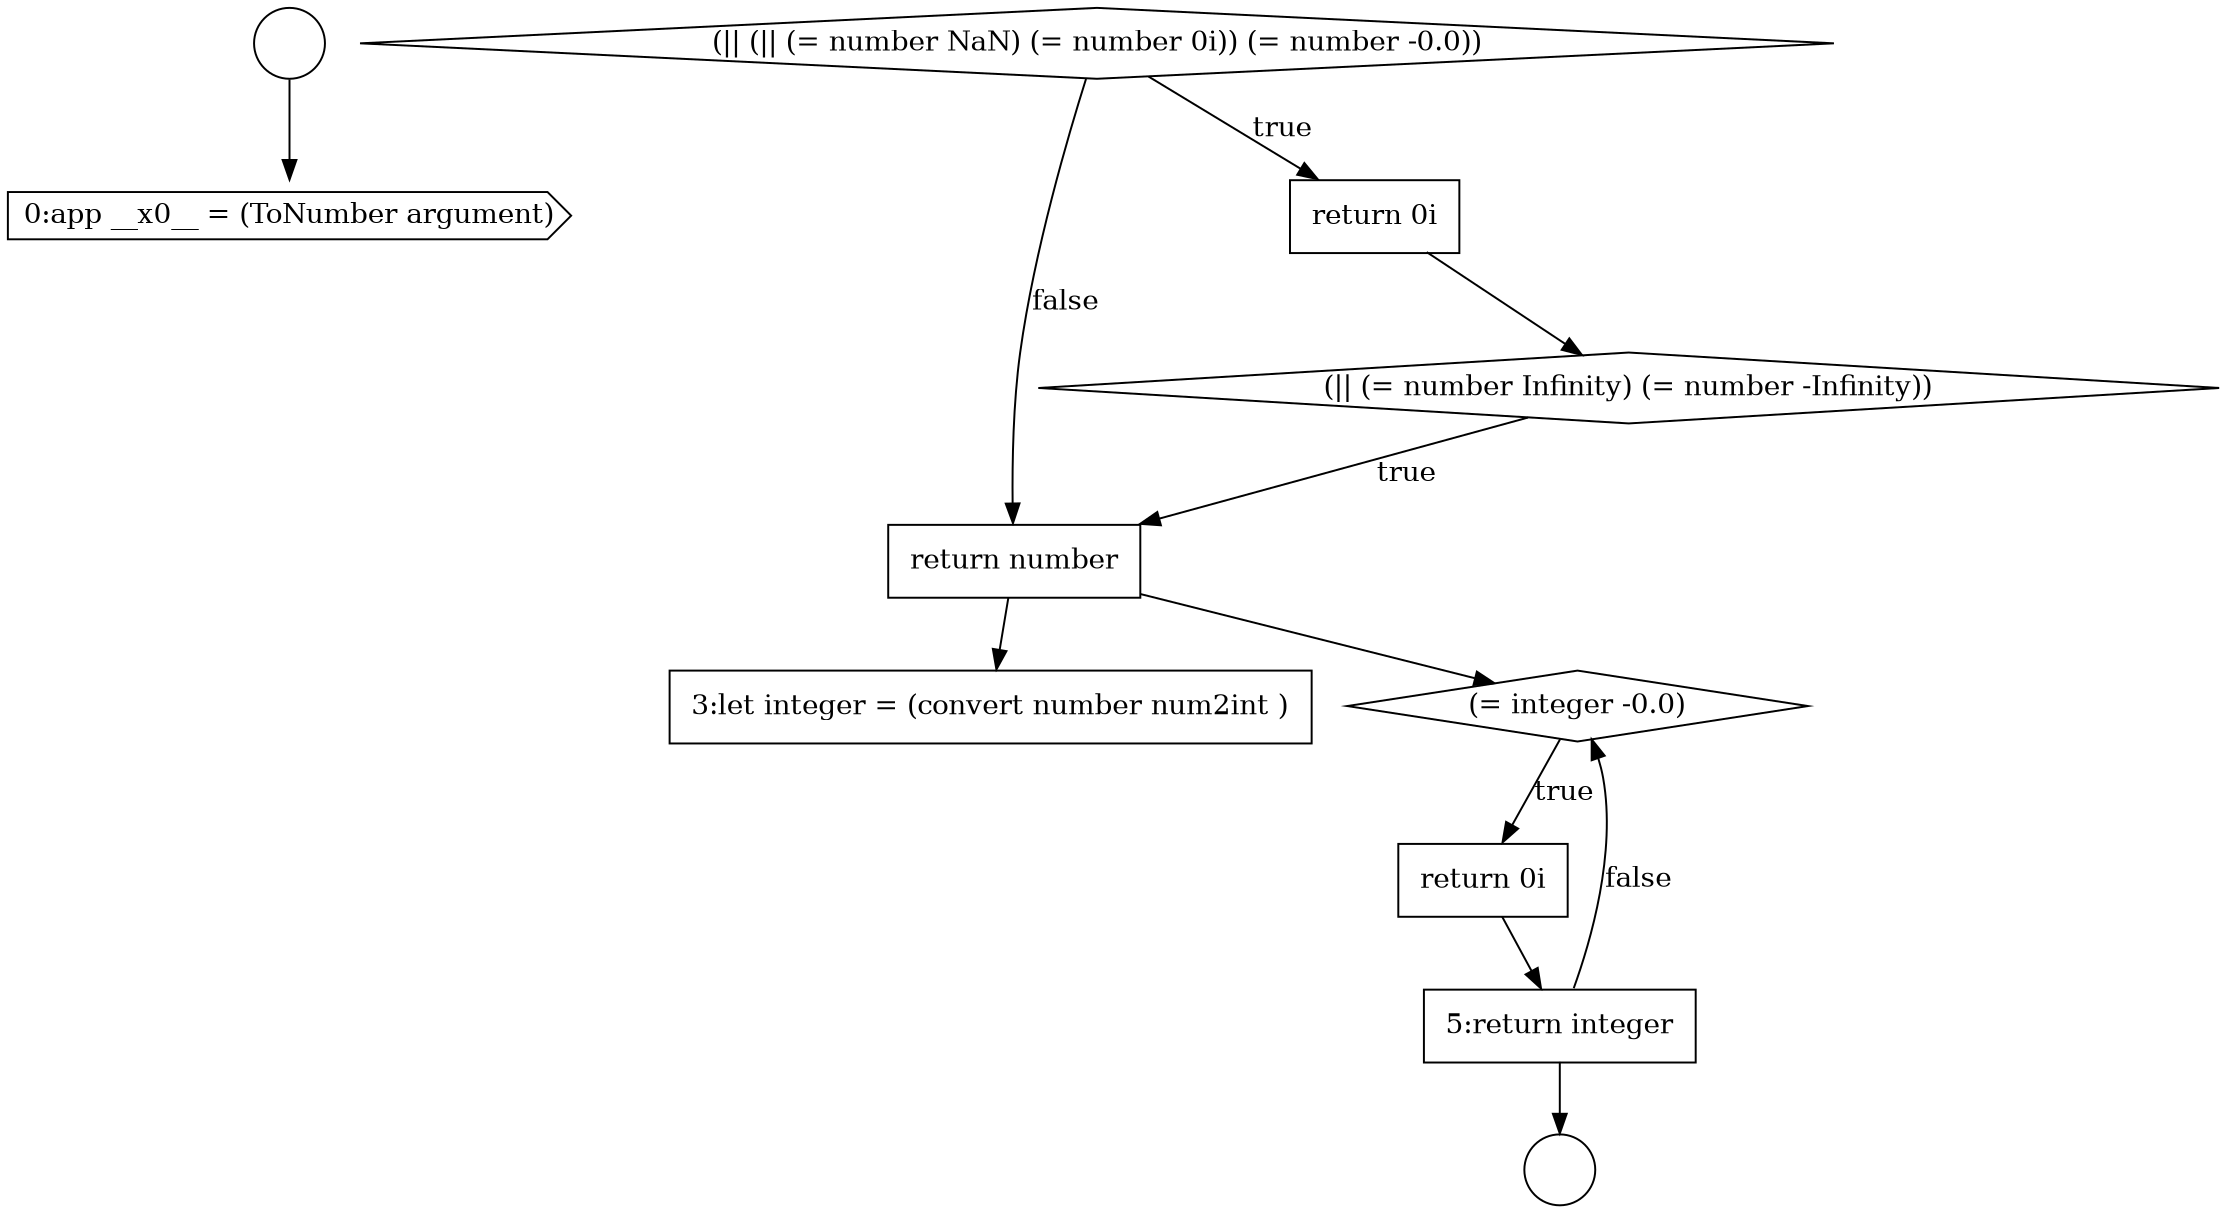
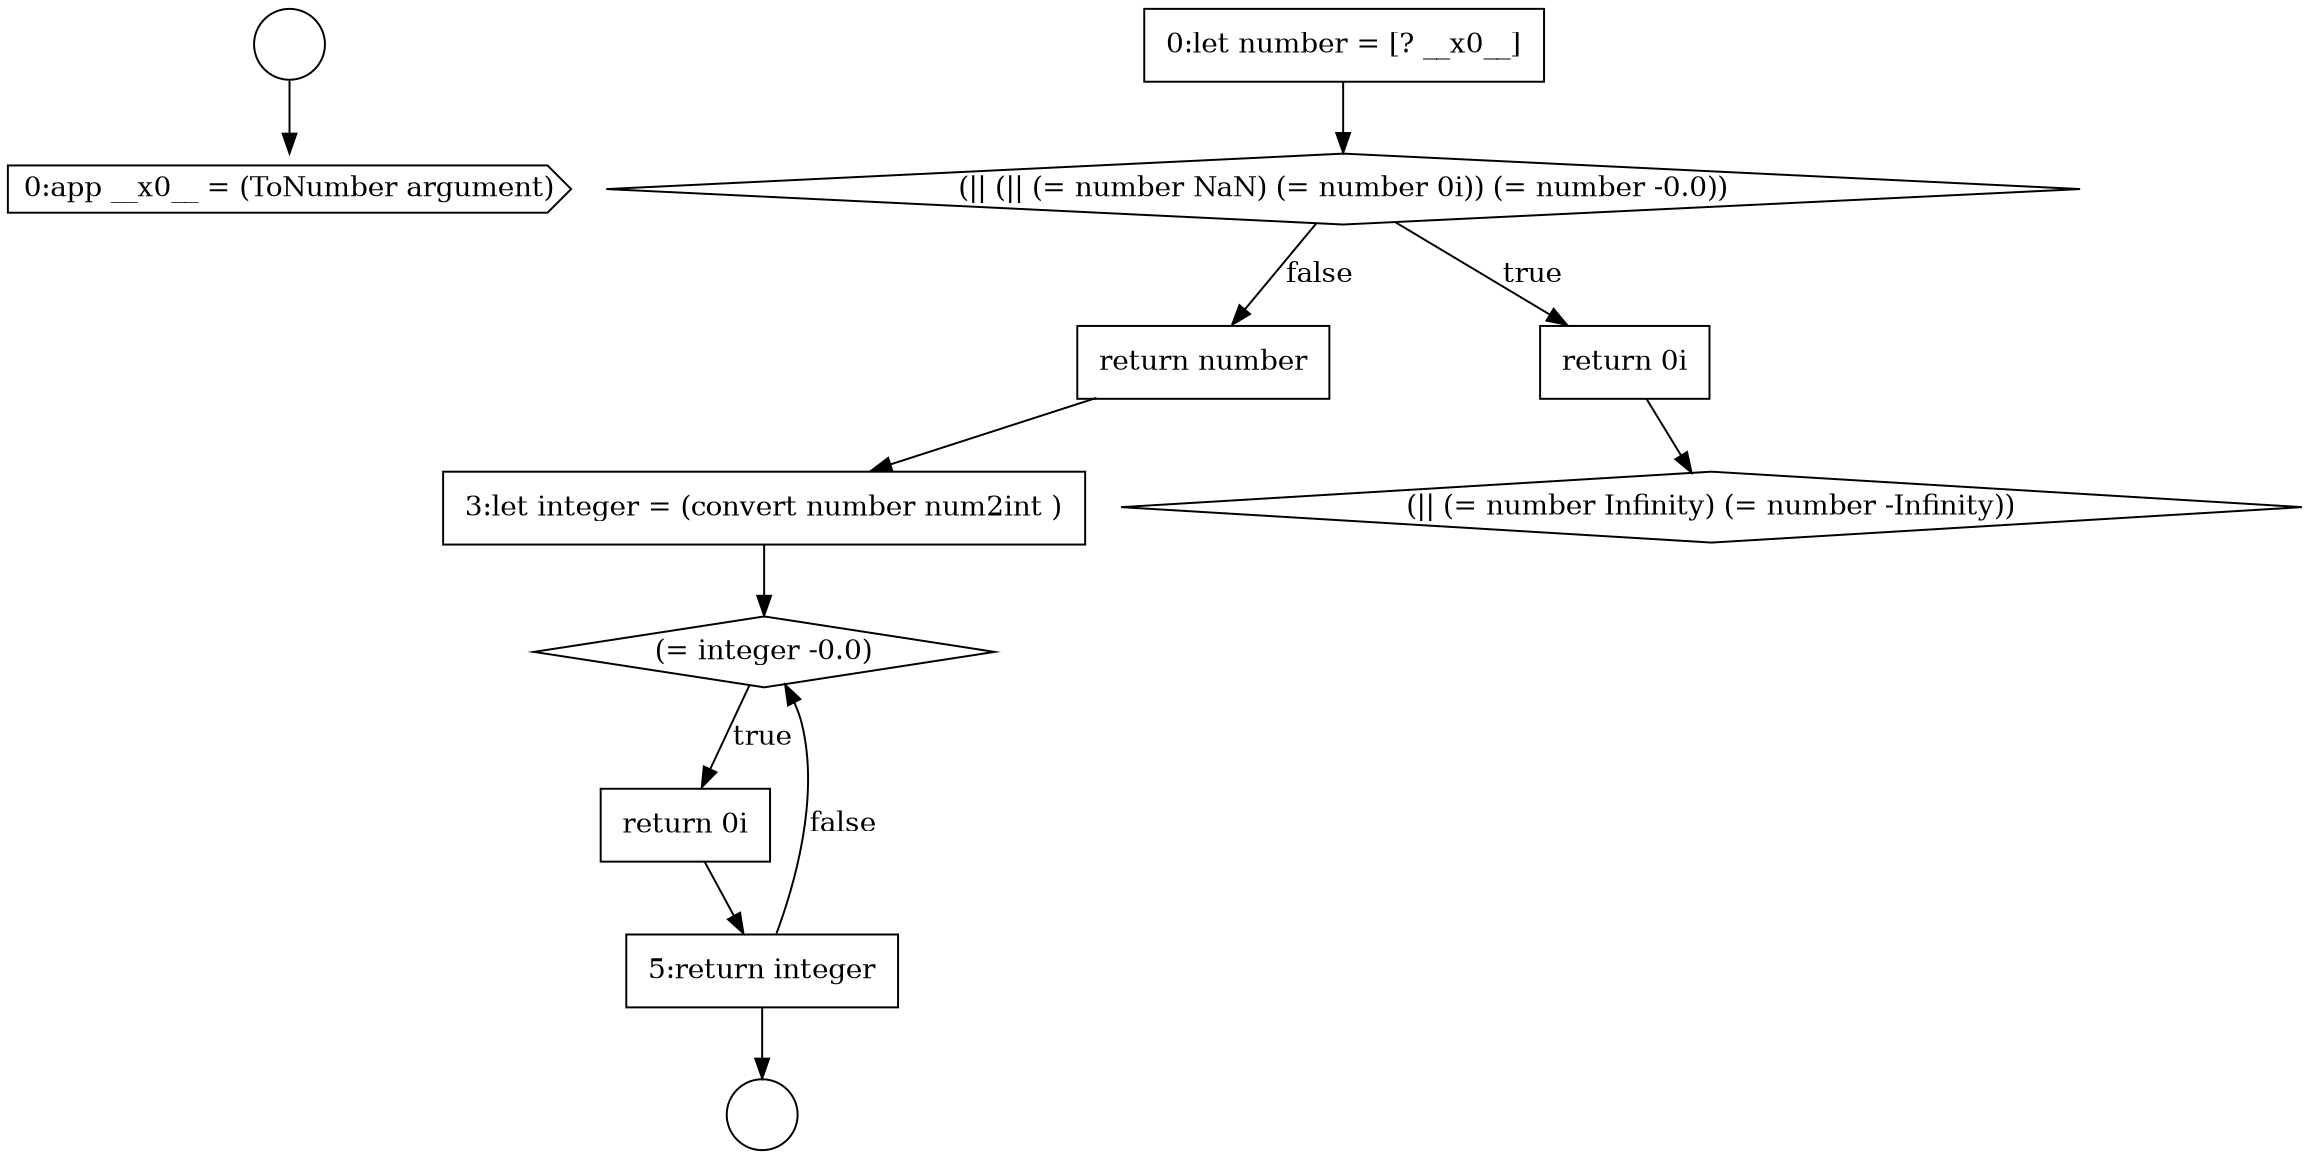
none -> (1343, 44)
(1344, 468) -> none
(1308, 636) -> (764, 570)
